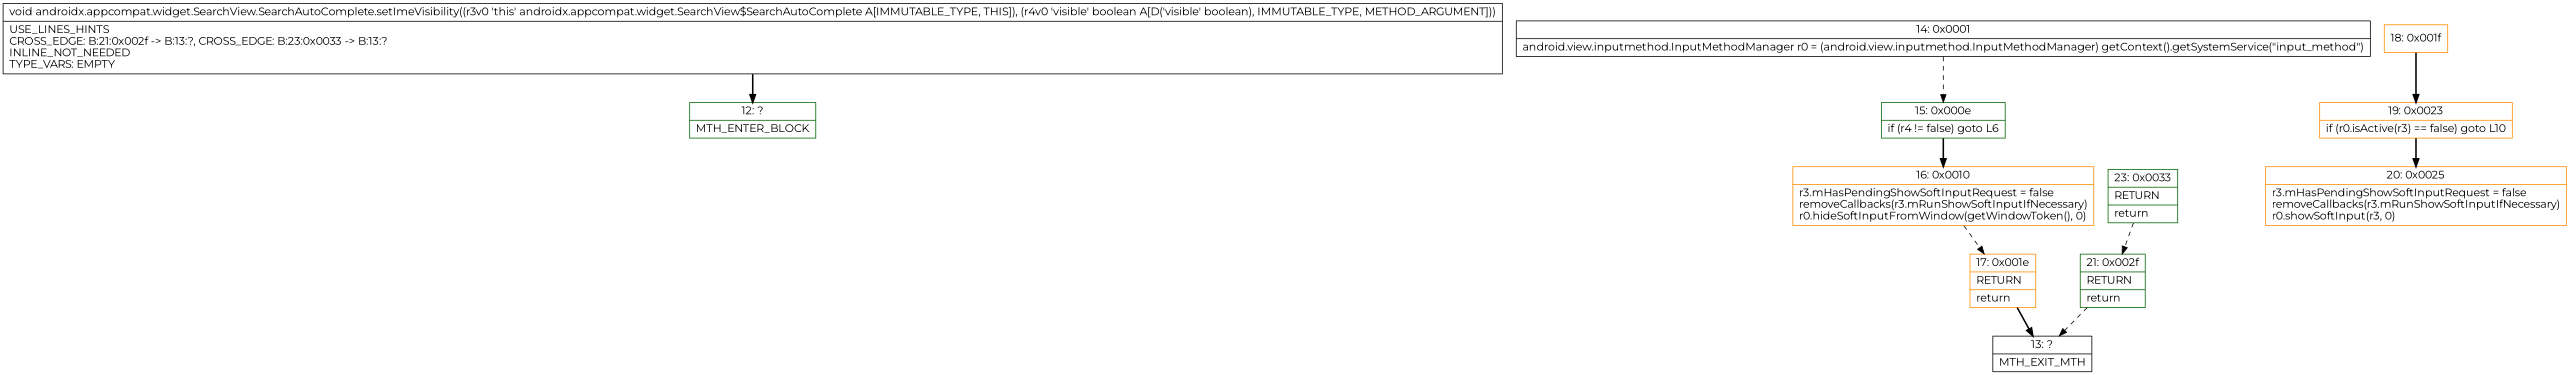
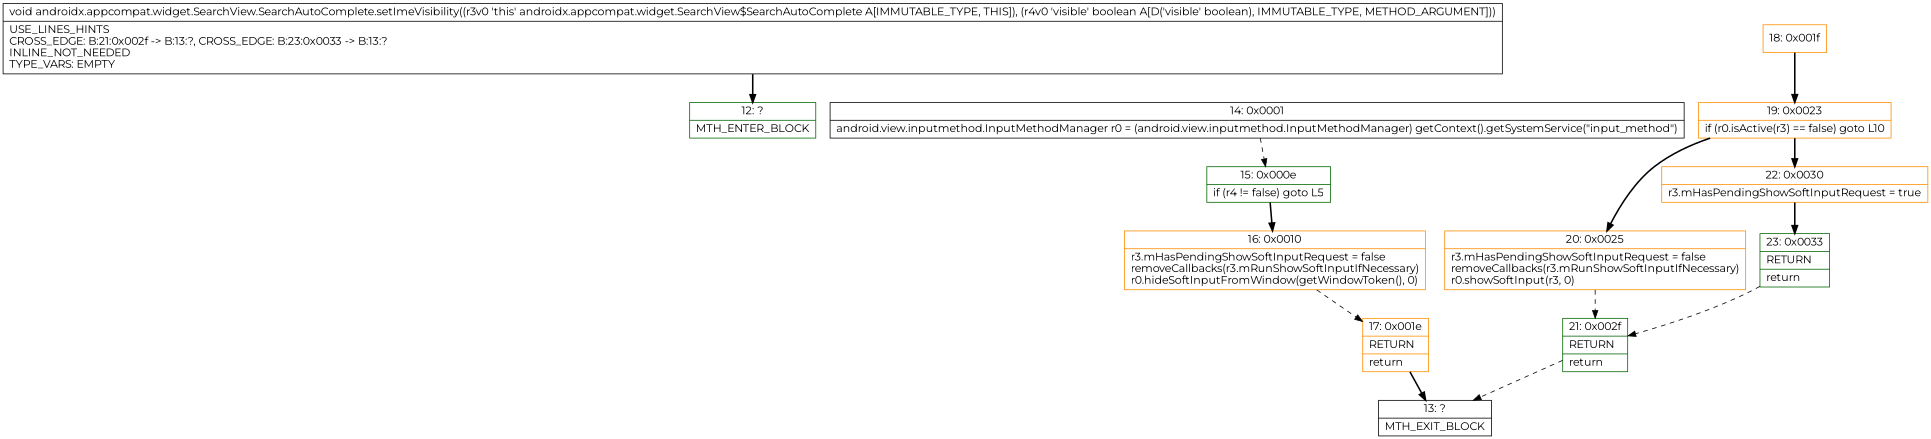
(1943, 129) -> (1269, 193)
none -> (1795, 185)
none -> (1595, 300)
(2042, 362) -> (1435, 427)
